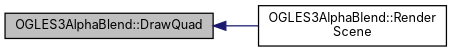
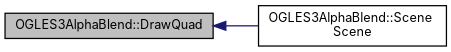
(352, 26) -> (352, 26)
